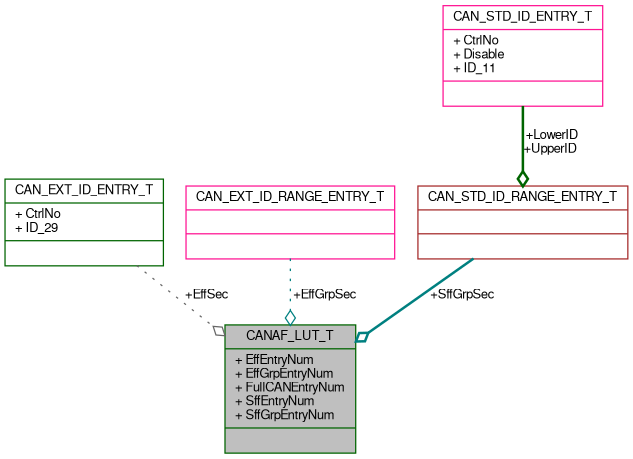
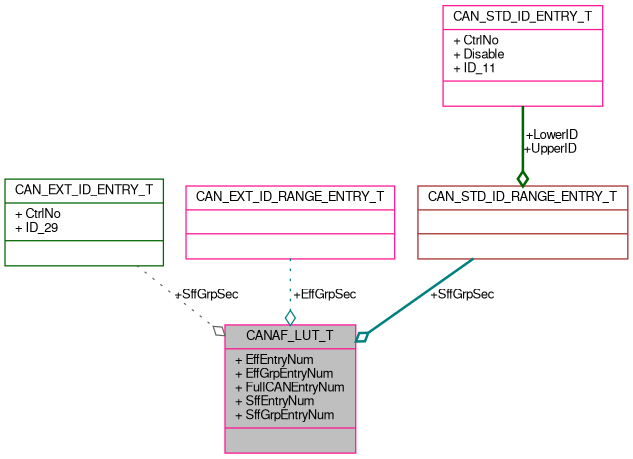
(206, 295) -> (206, 295)
(290, 389) -> (290, 389)
